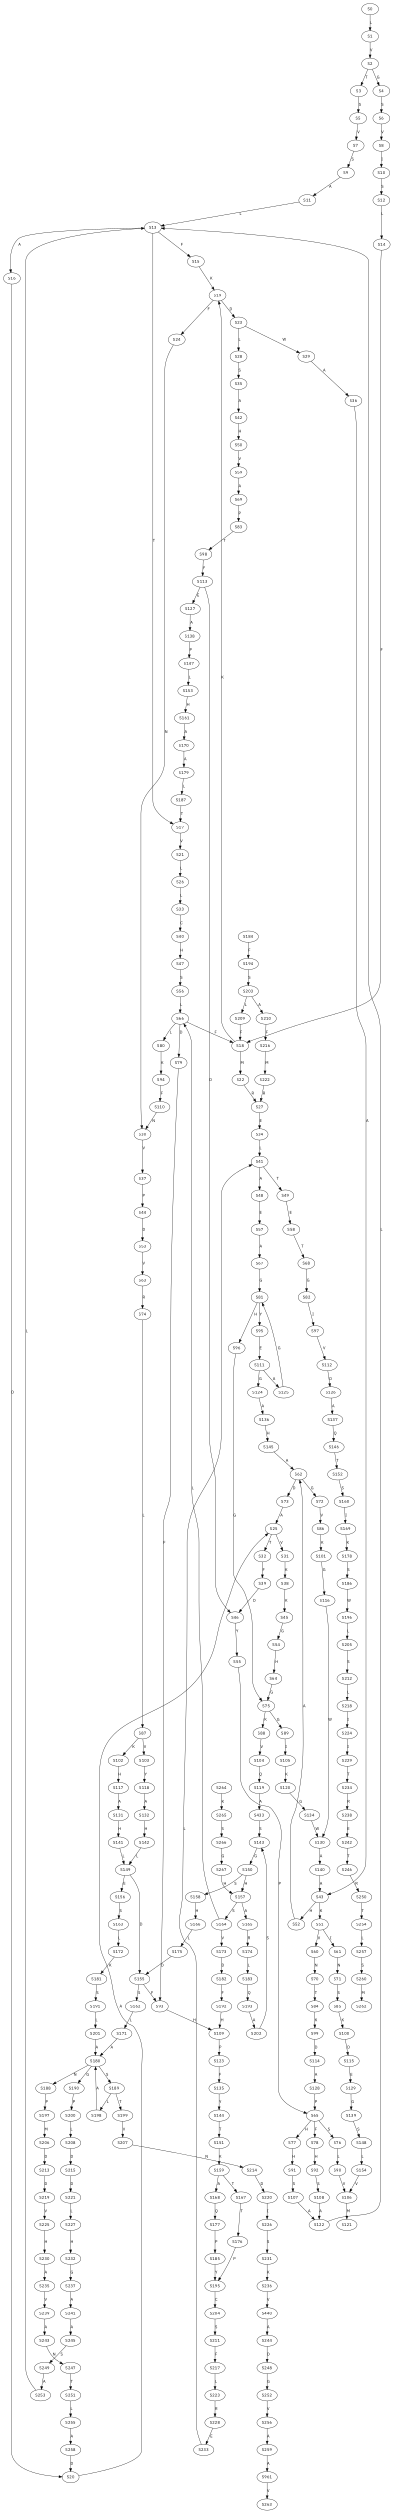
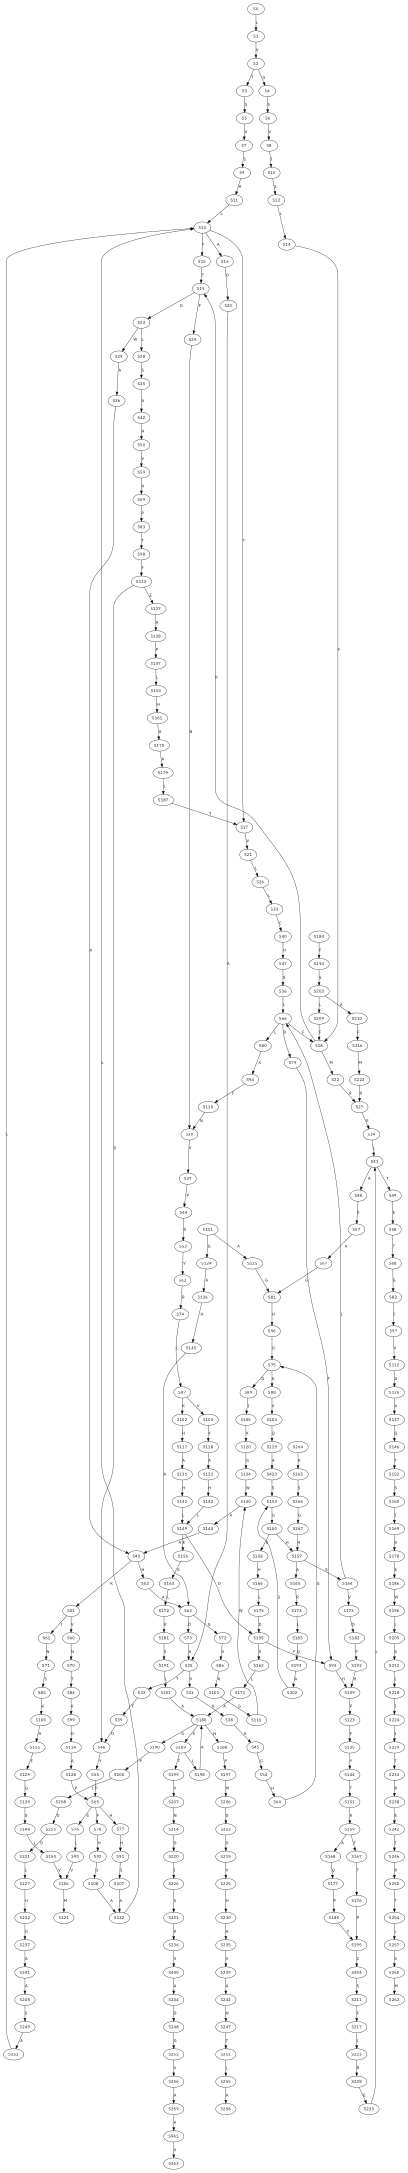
(212, 278) -> (203, 275)
(260, 1331) -> none
(71, 2462) -> none
